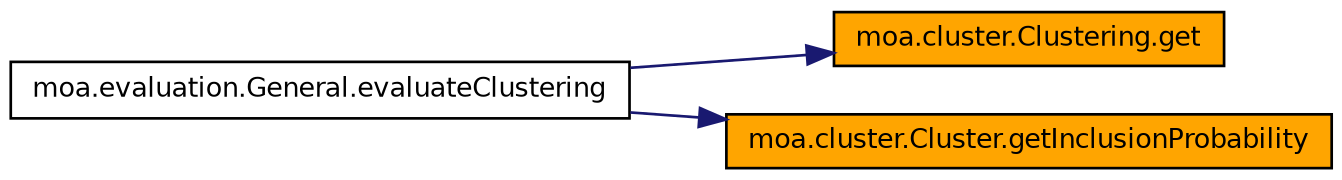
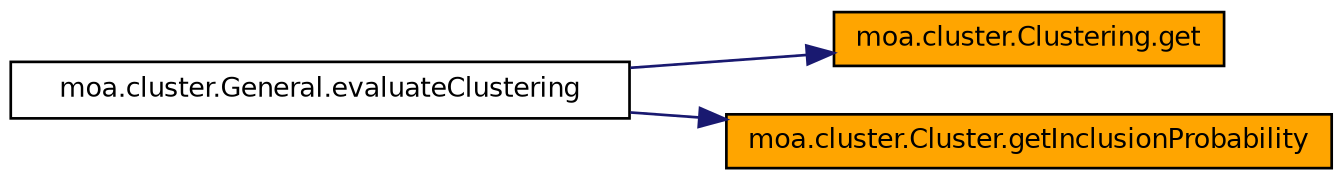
(320, 90) -> (320, 90)
